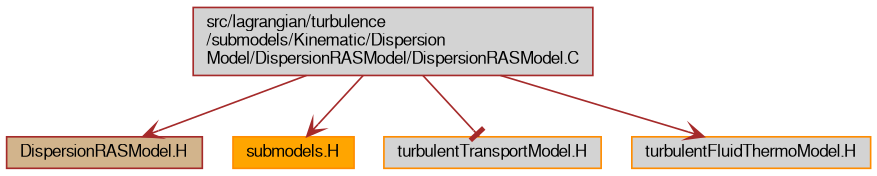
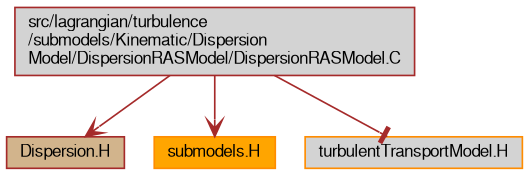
(104, 153) -> (66, 153)
(751, 153) -> none
